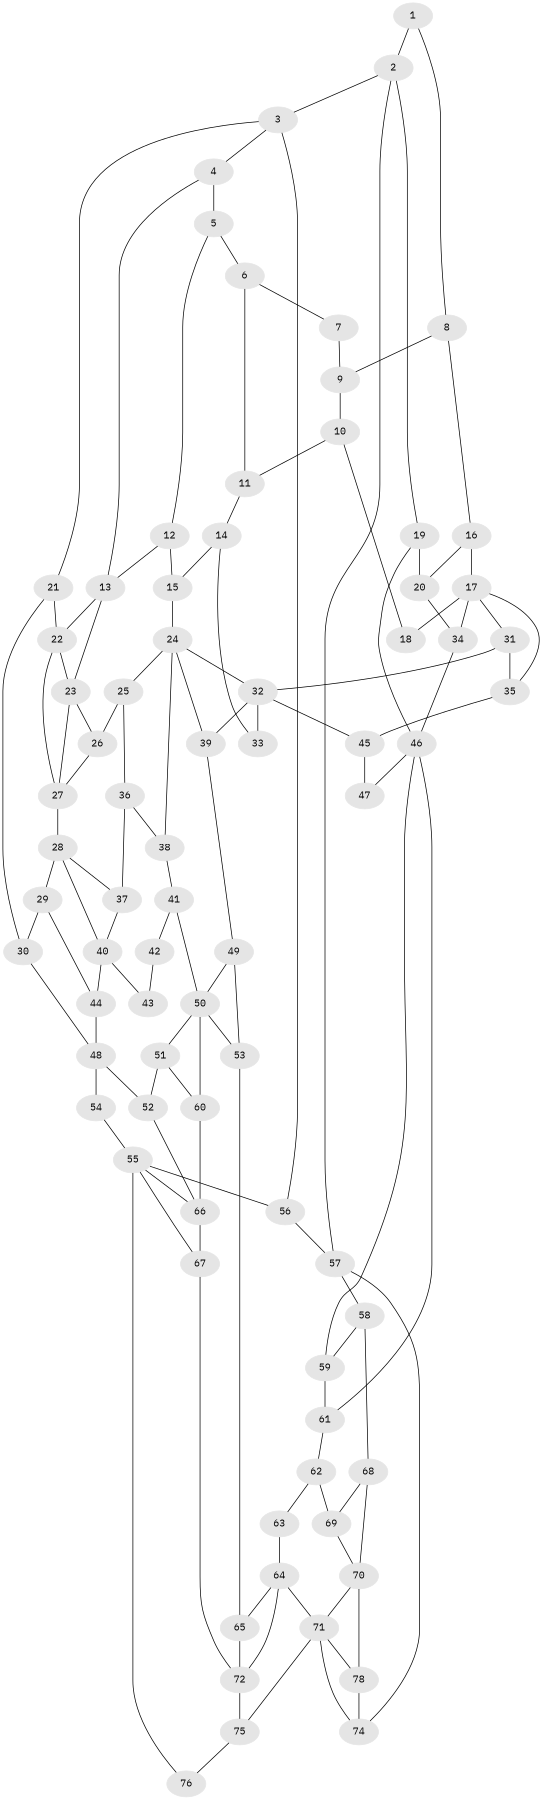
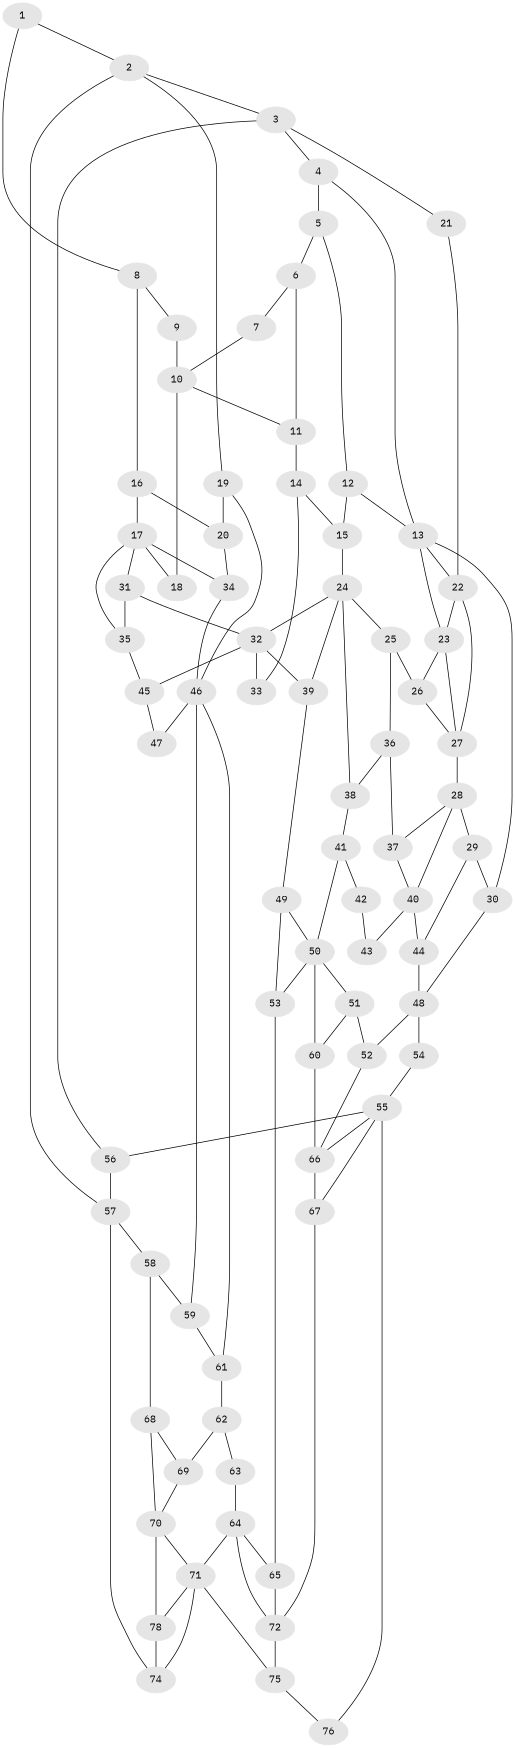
(339, 354) -> (222, 351)
(3, 765) -> (512, 698)
